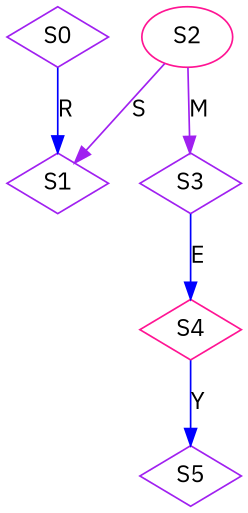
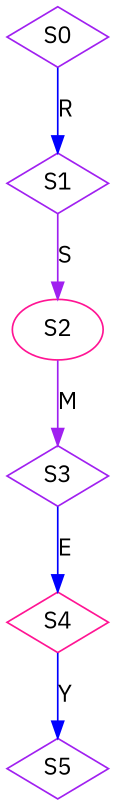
(125, 107) -> (58, 248)
